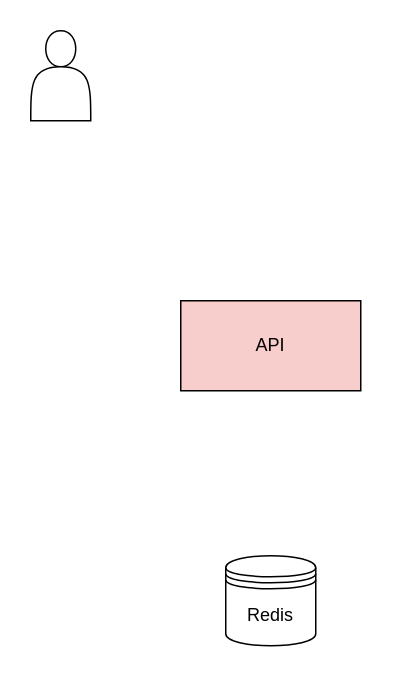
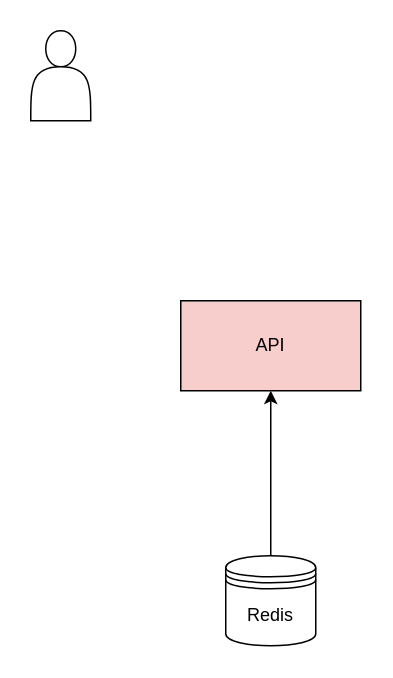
none -> (271, 479)
